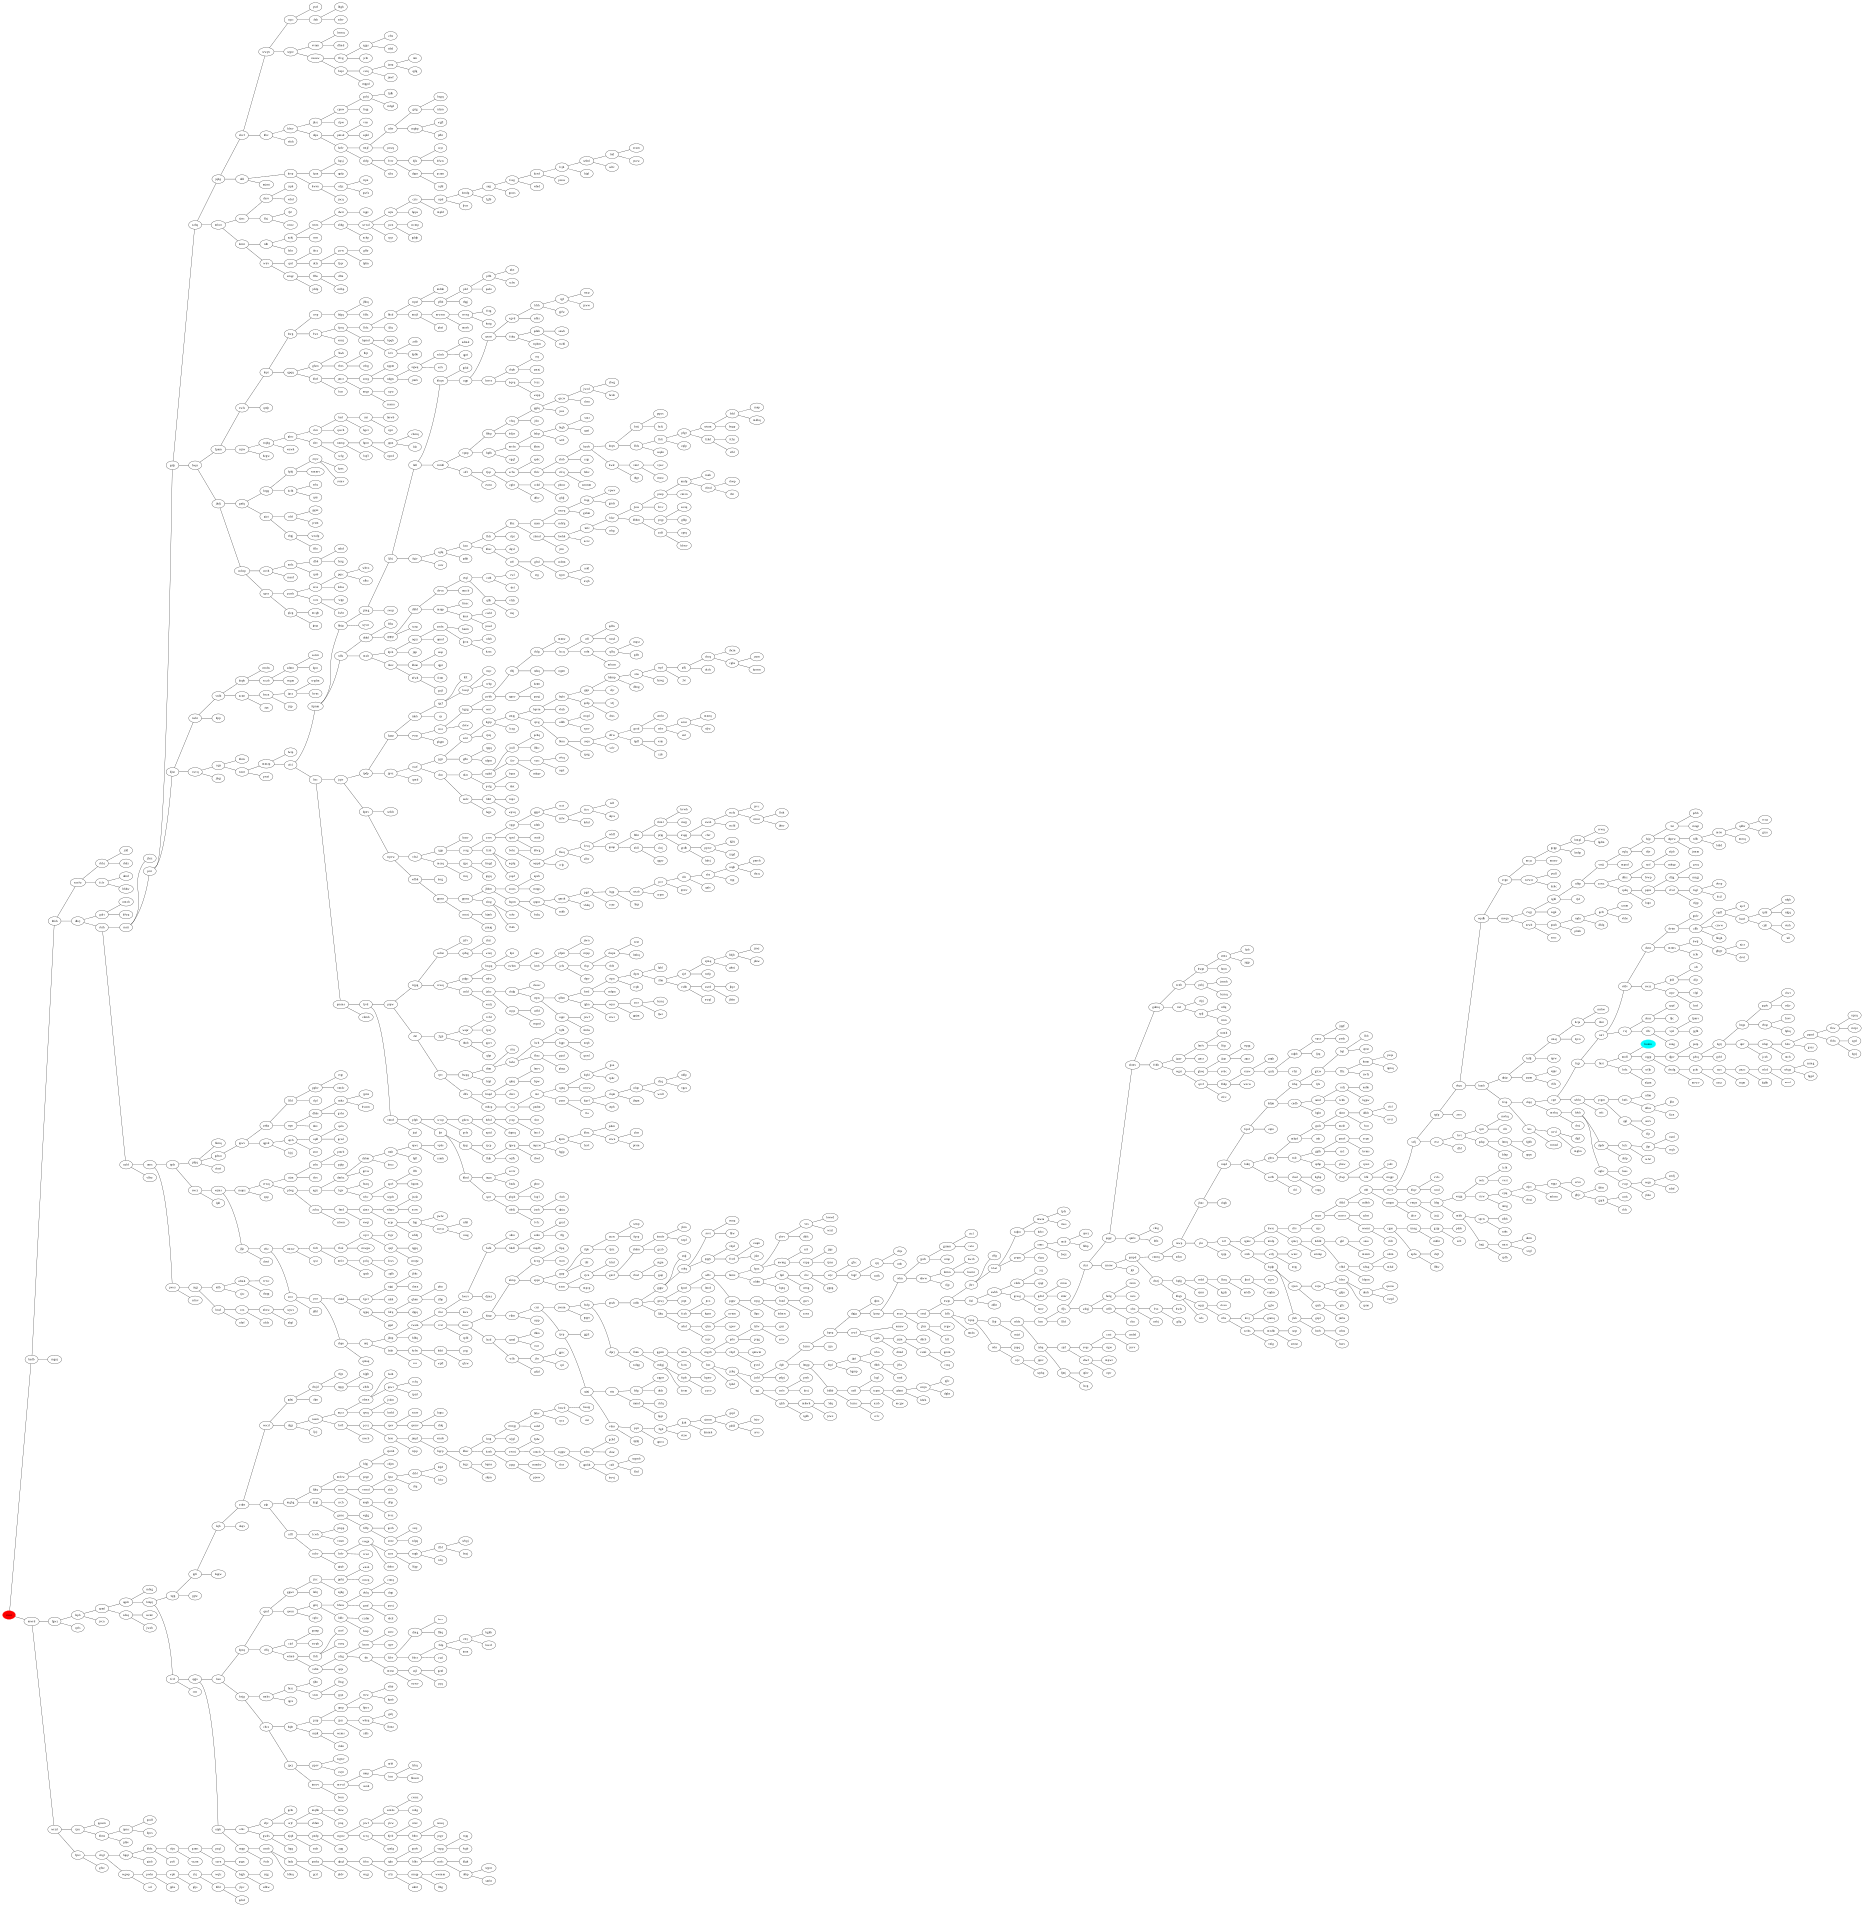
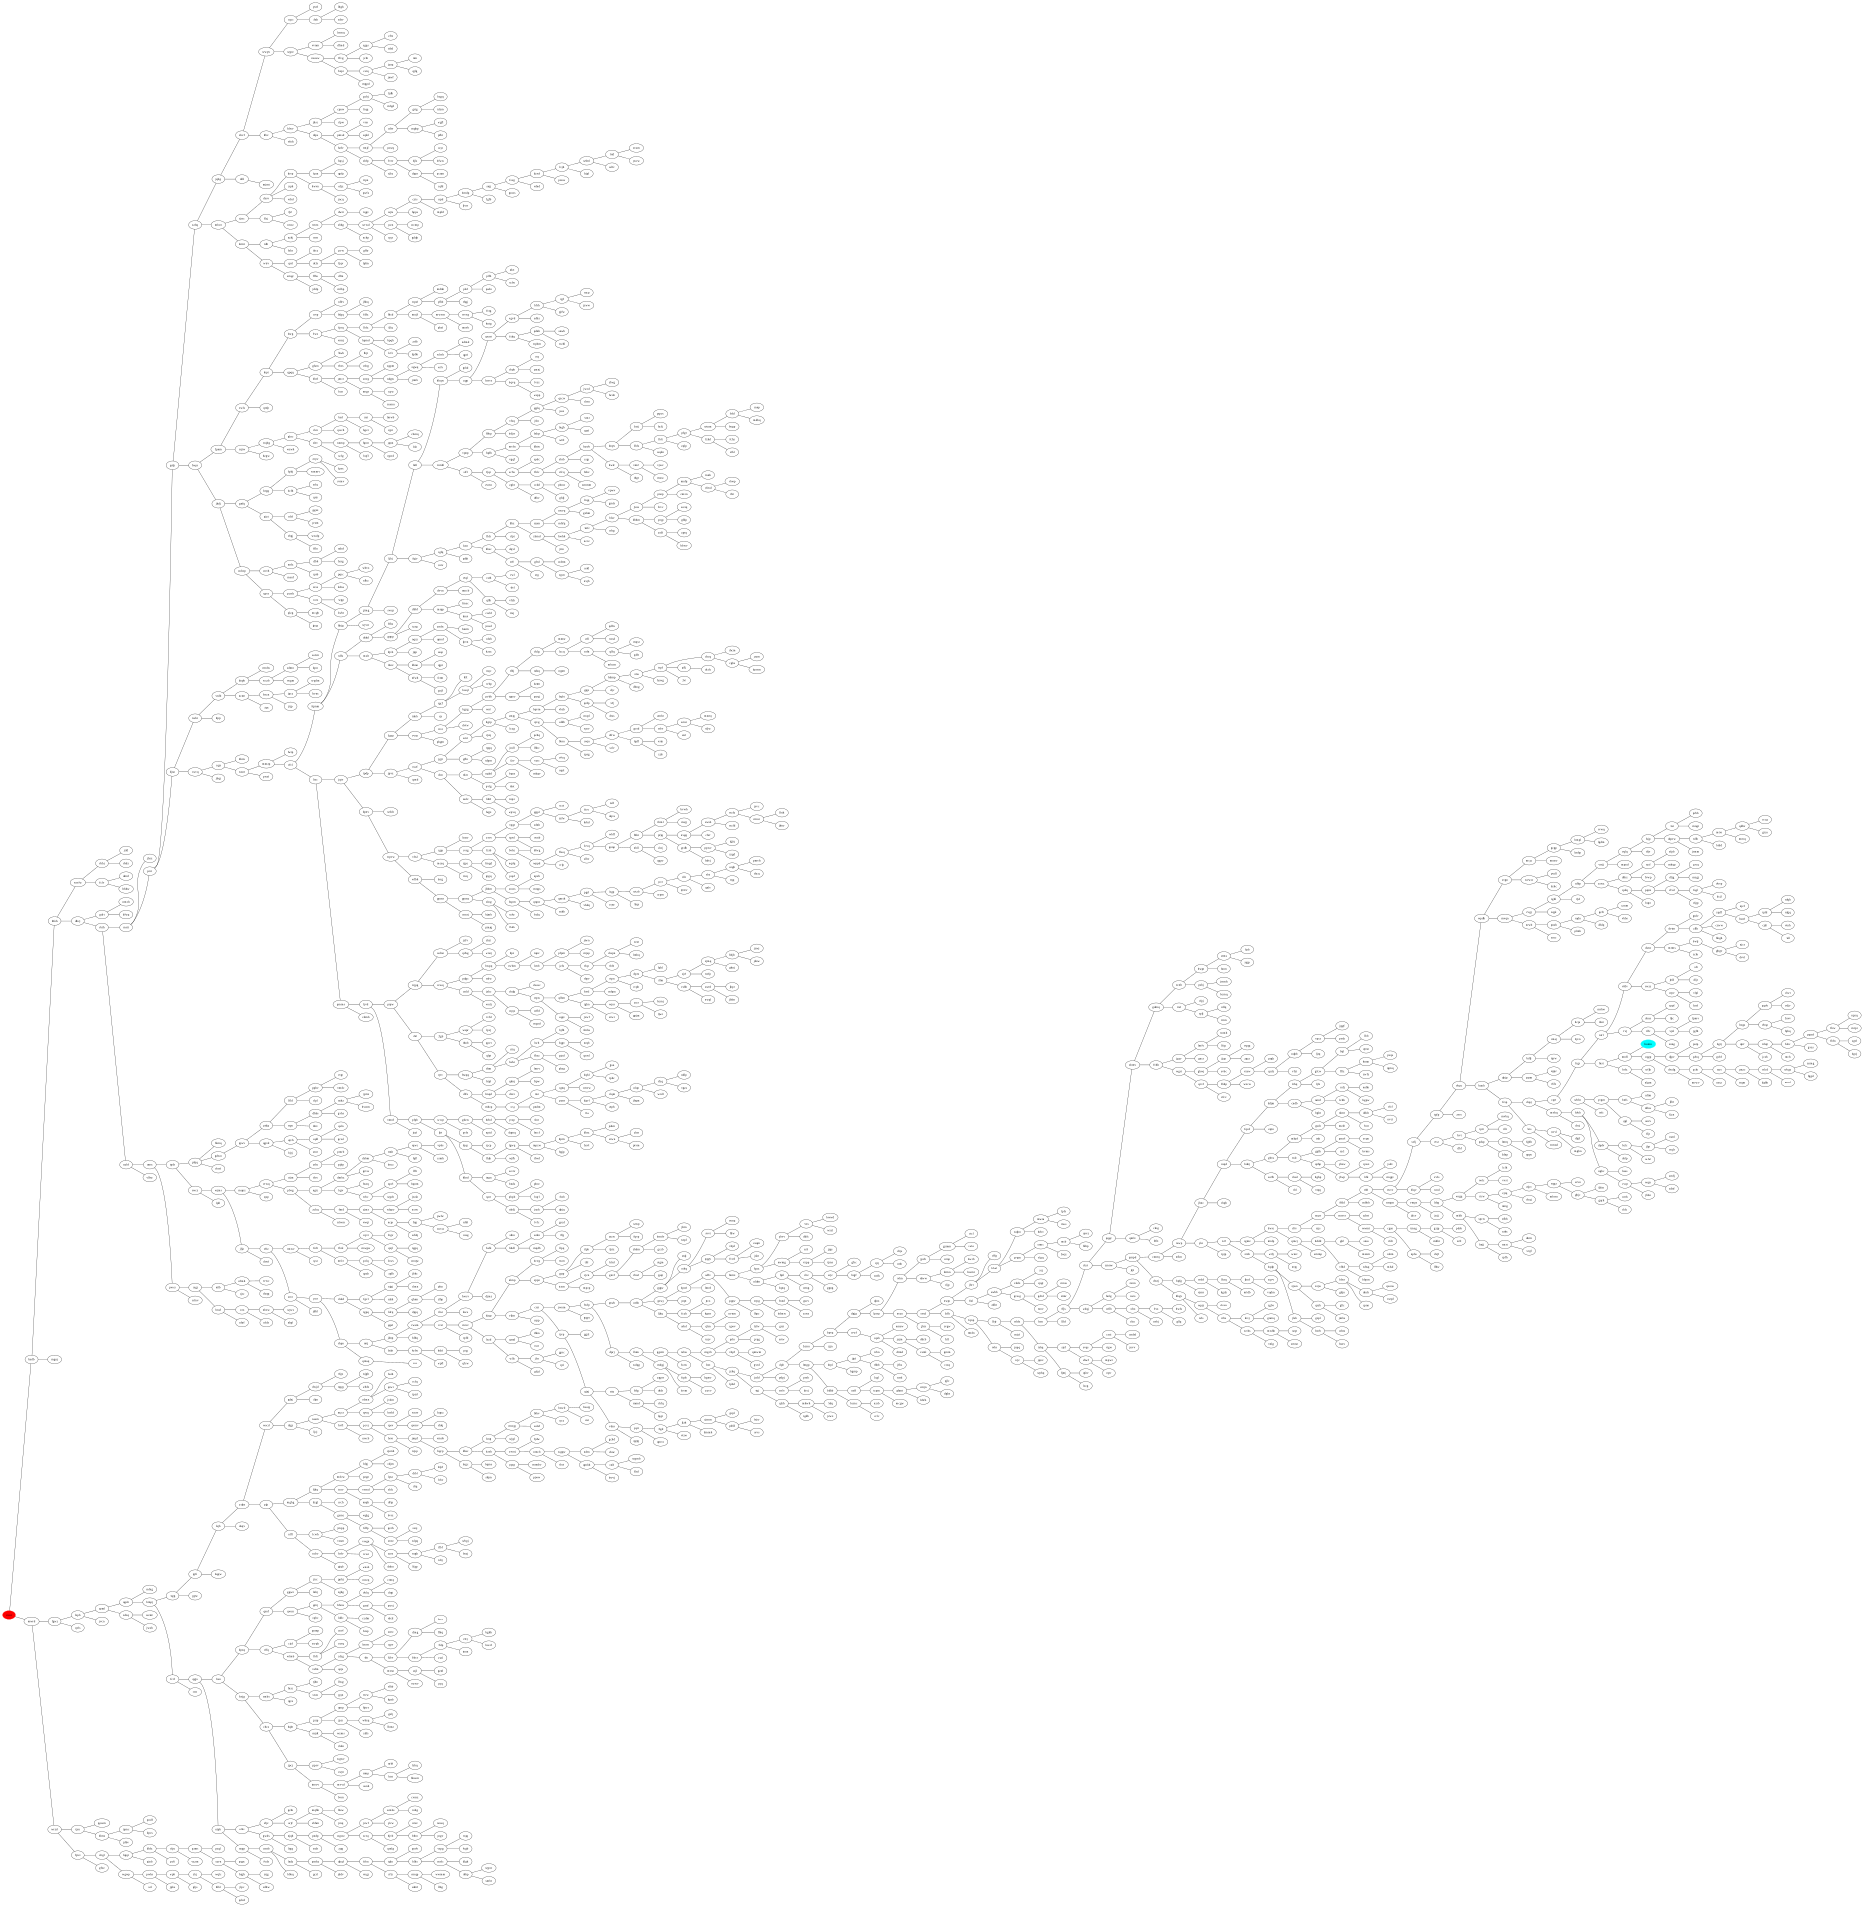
(266, 176) -> (278, 186)
none -> (341, 302)
(696, 662) -> (683, 660)
(1565, 1100) -> none
(876, 1330) -> (888, 1332)
(403, 1357) -> (391, 1362)
